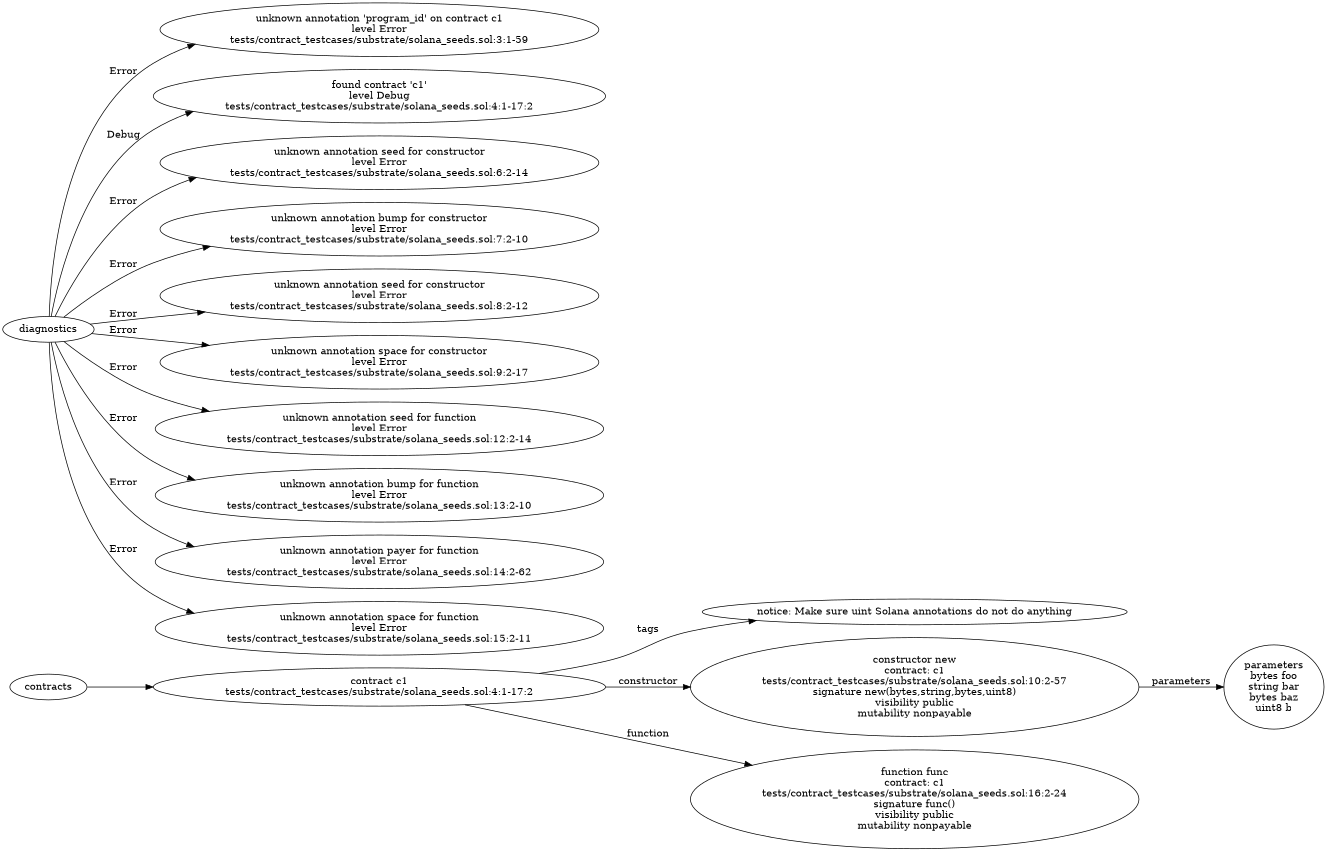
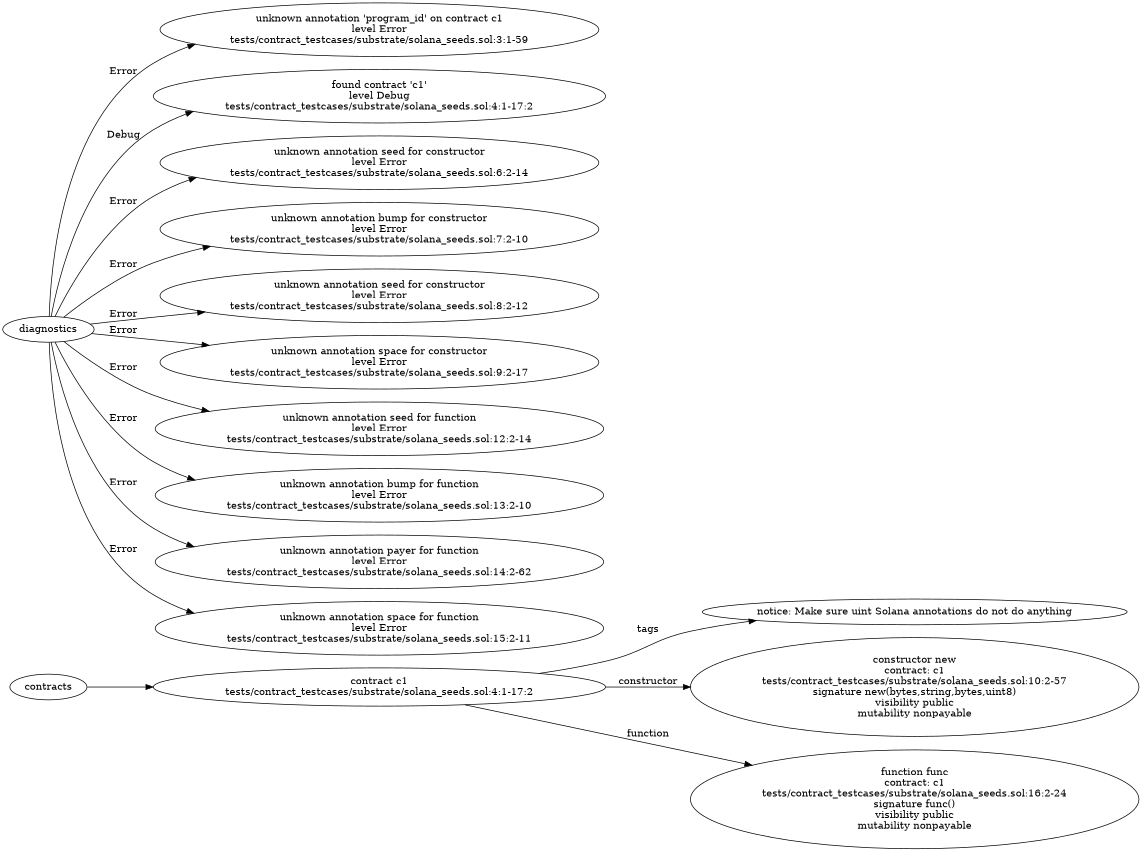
(1274, 687) -> none
